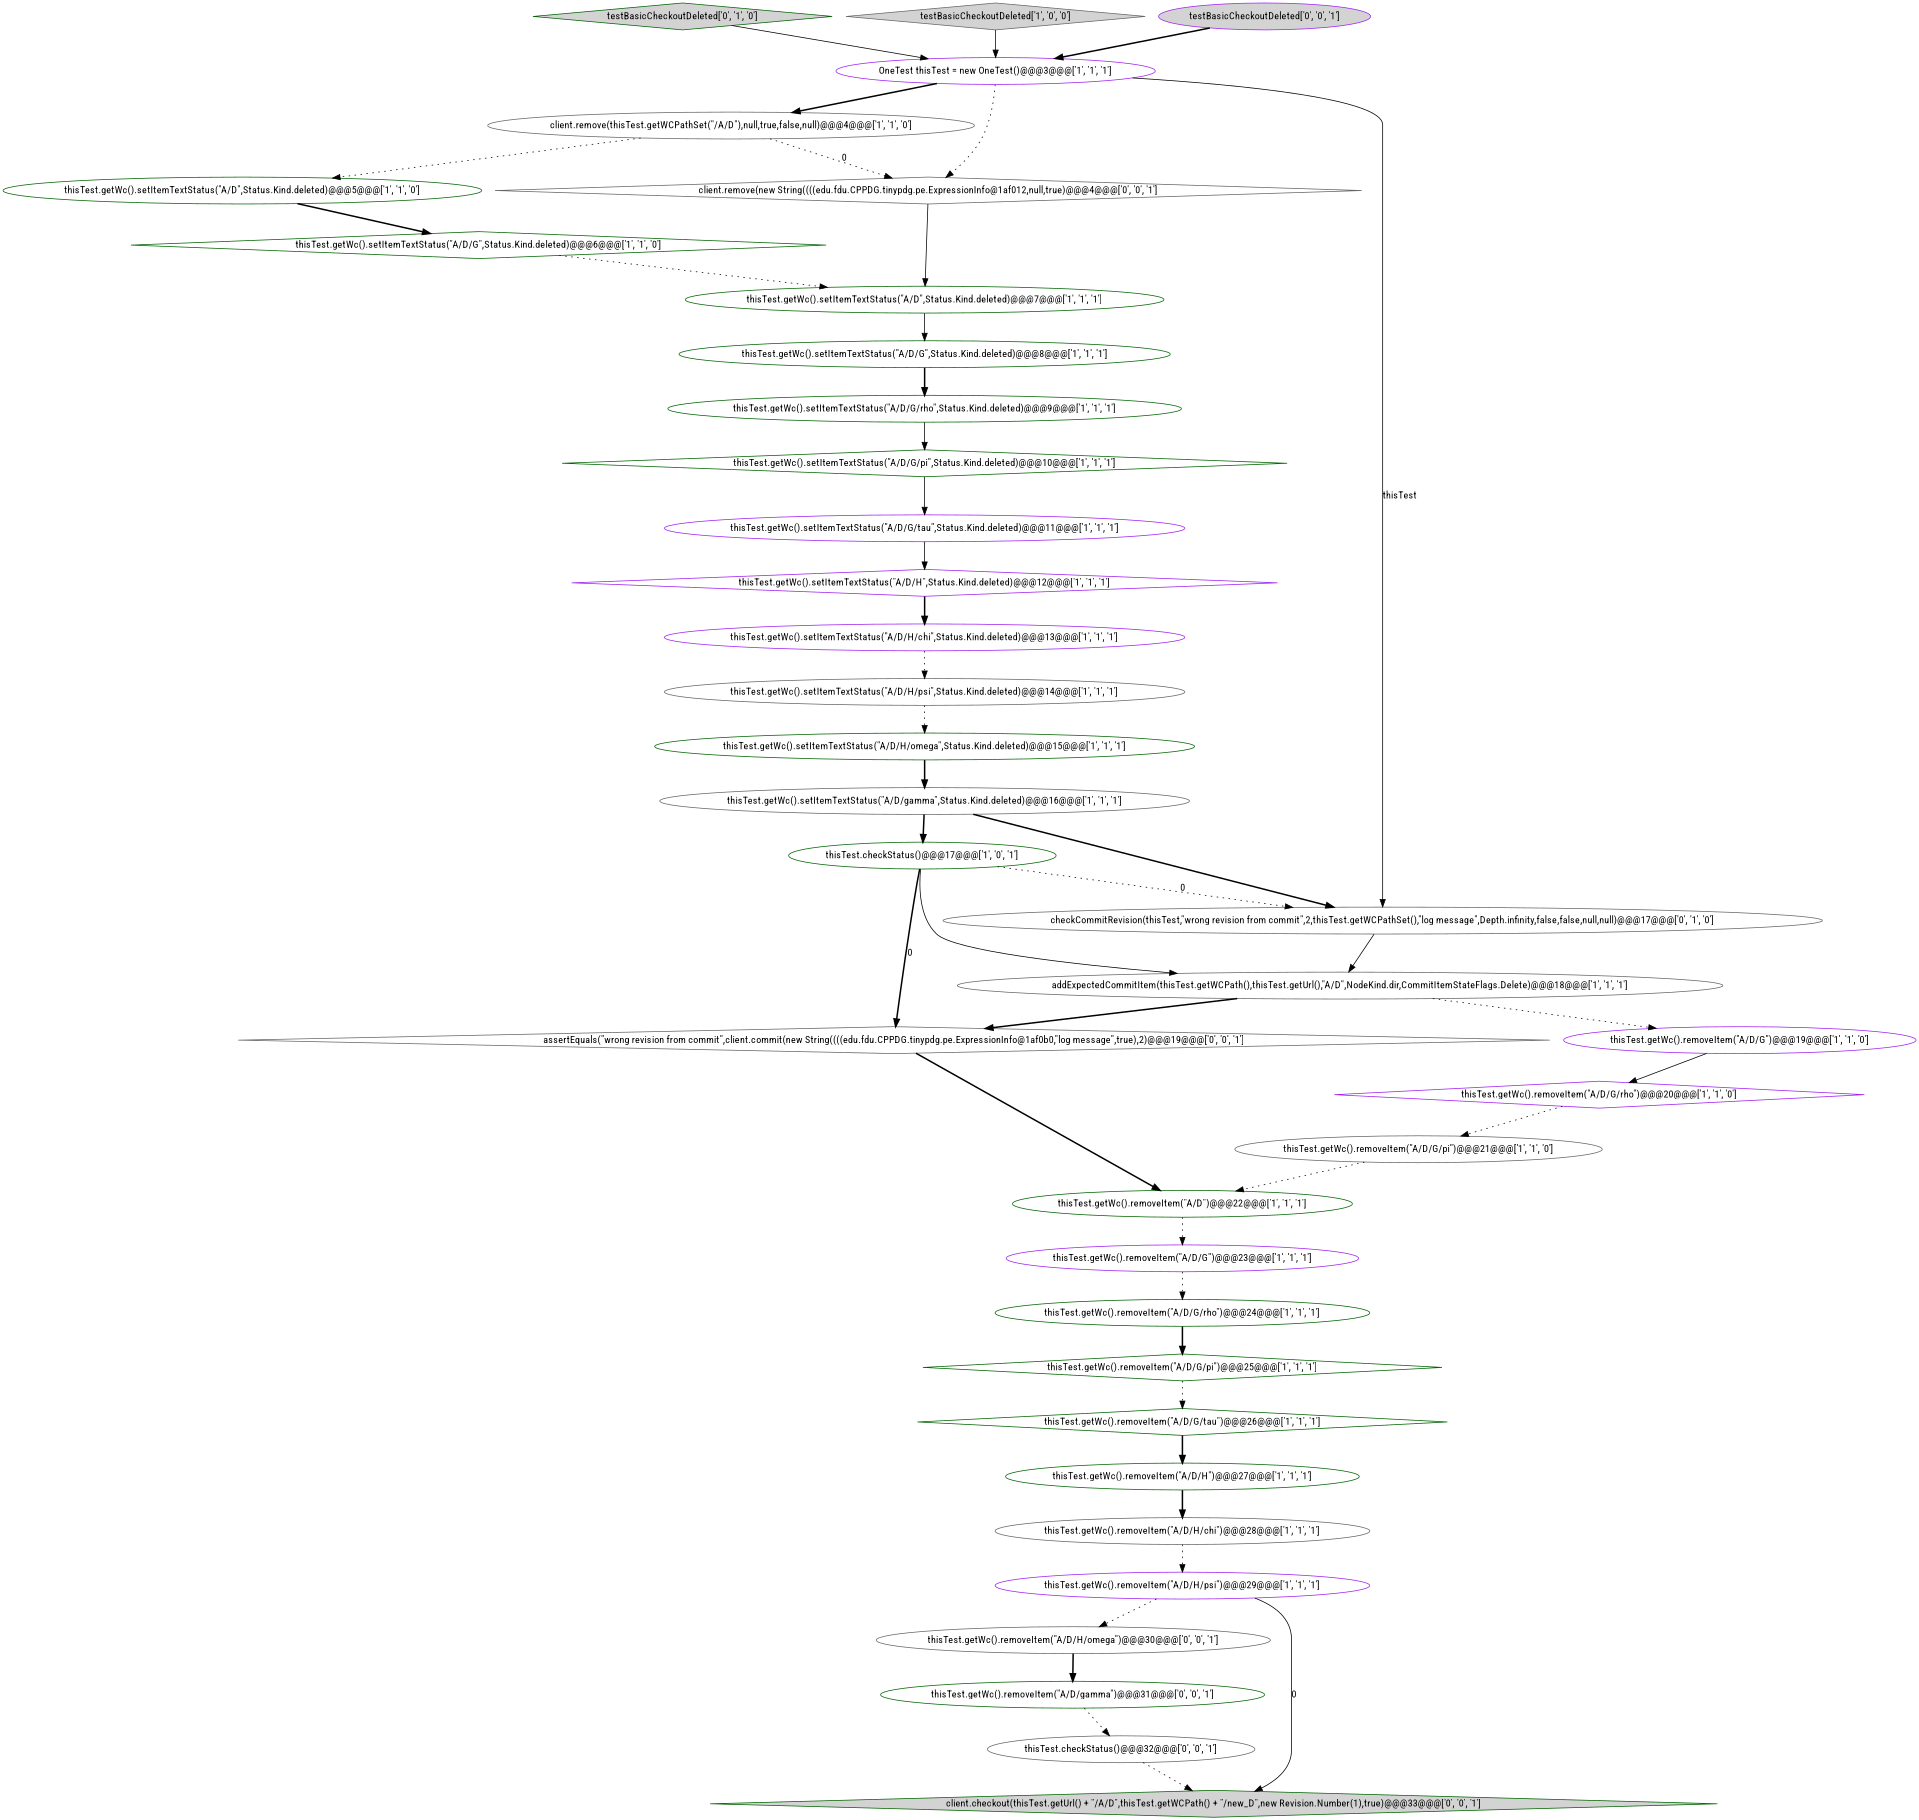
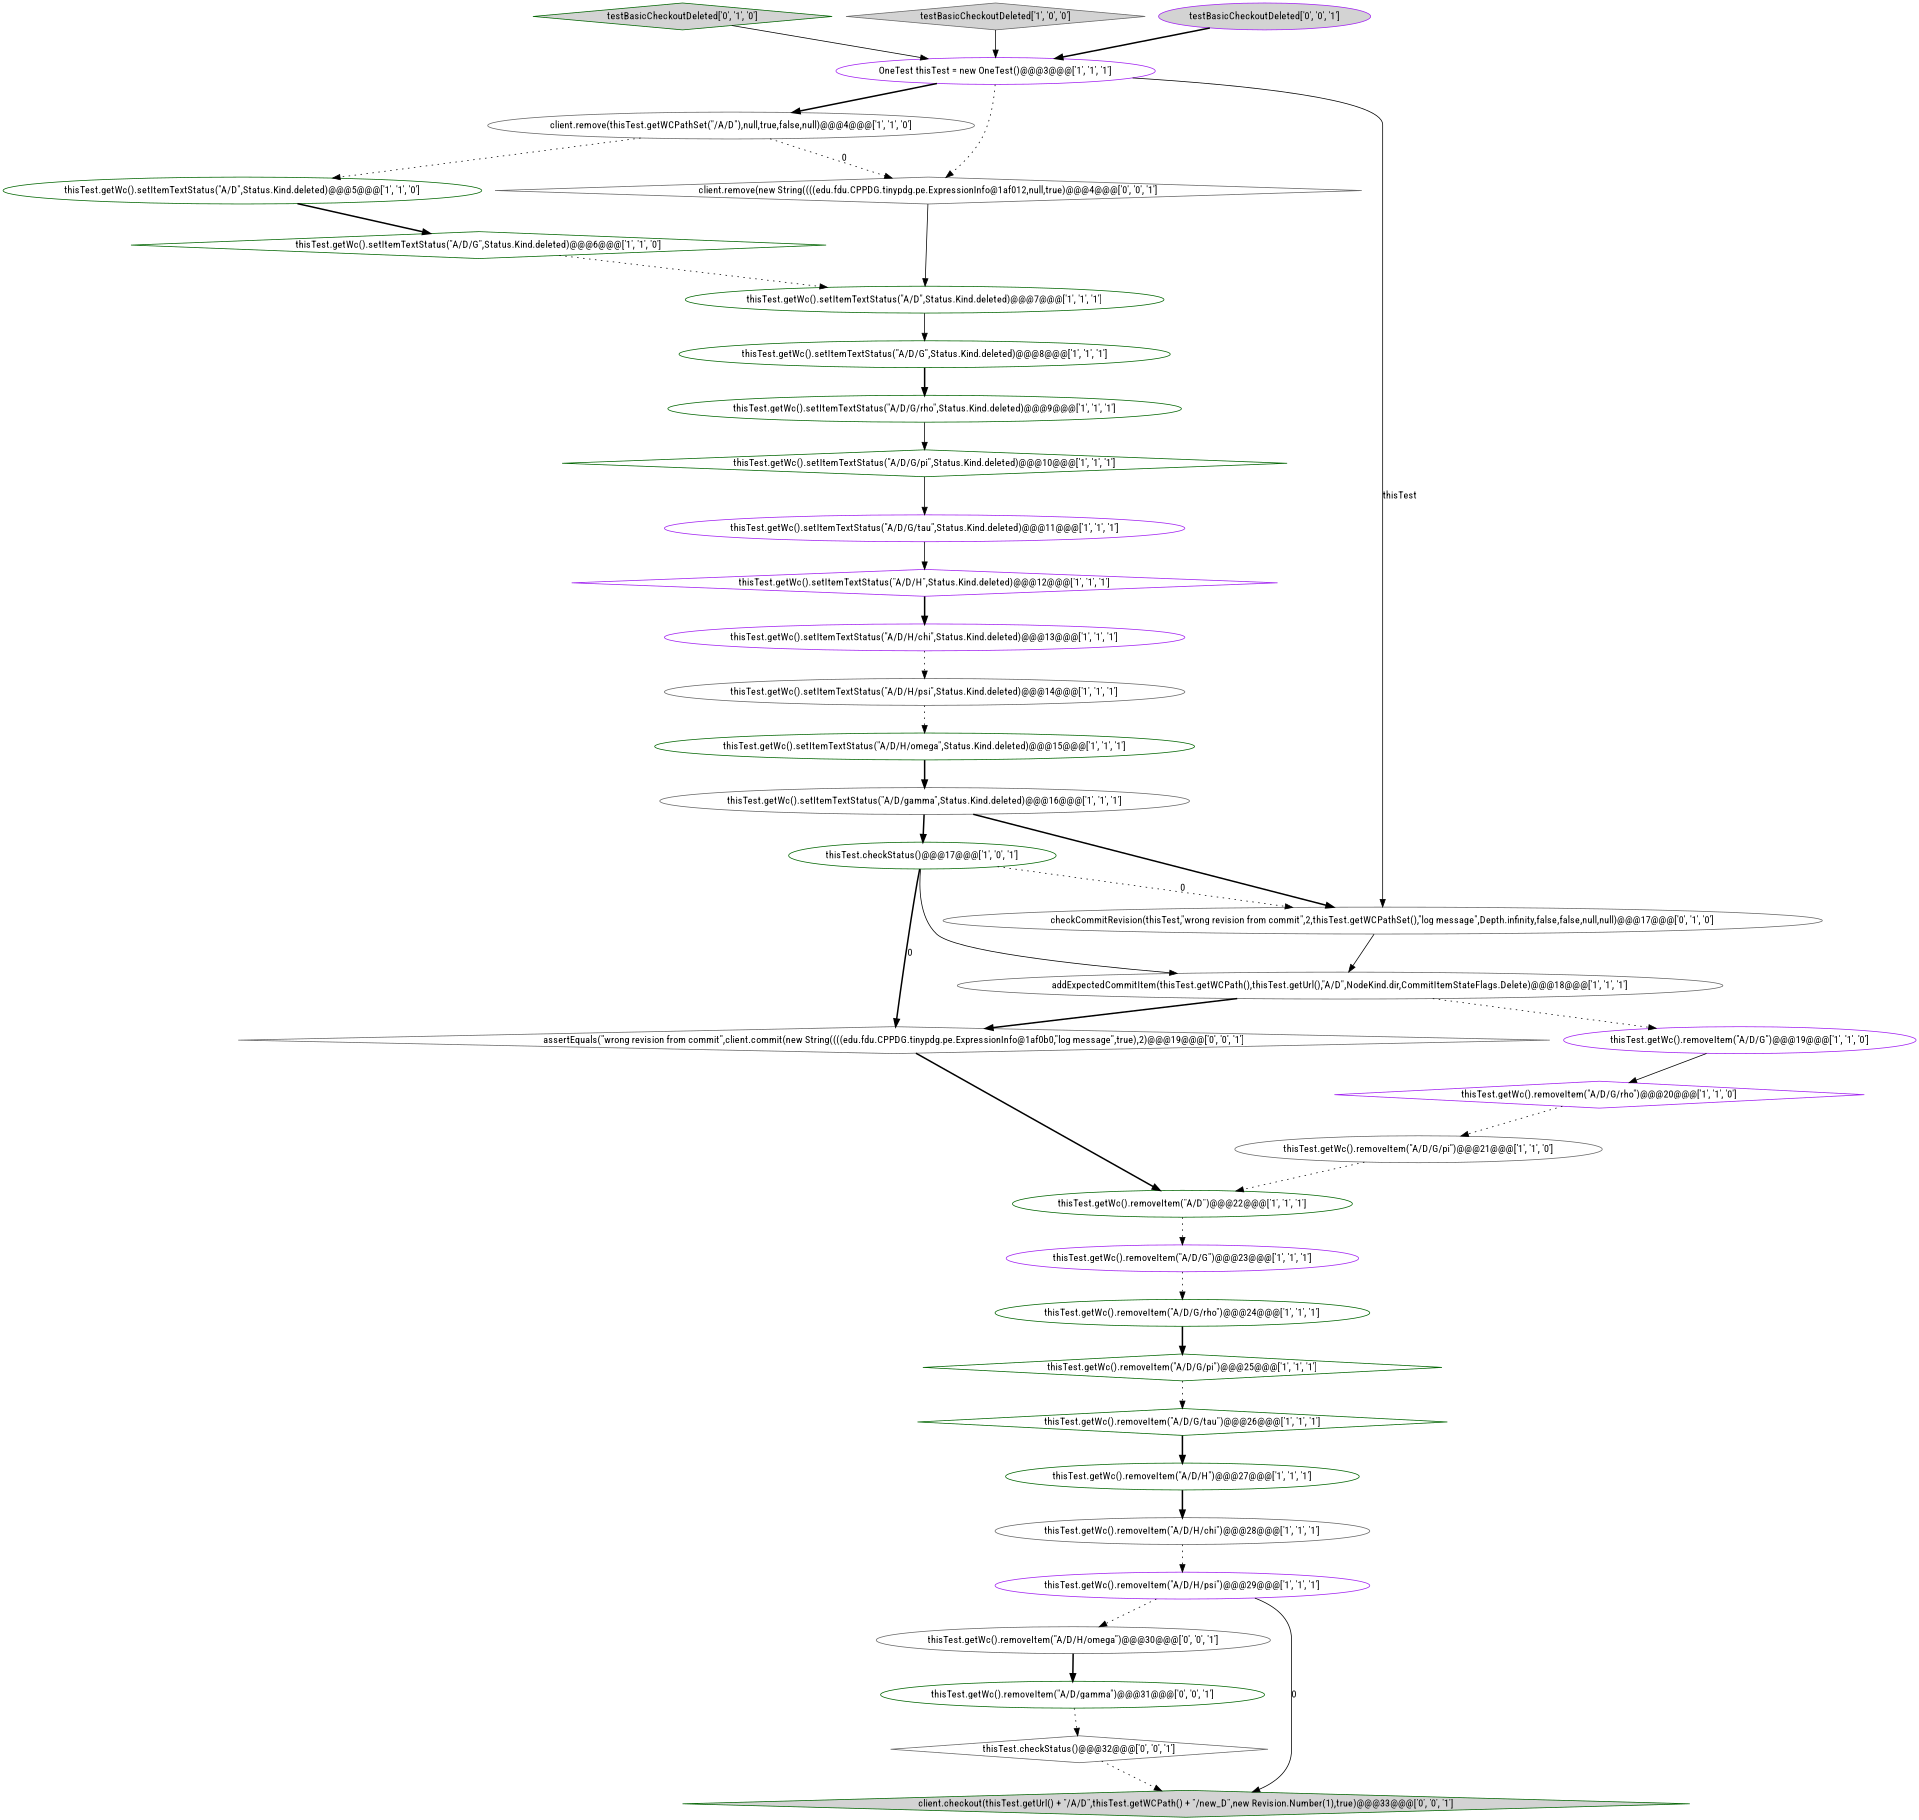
(1121, 1749) -> (1079, 1749)
